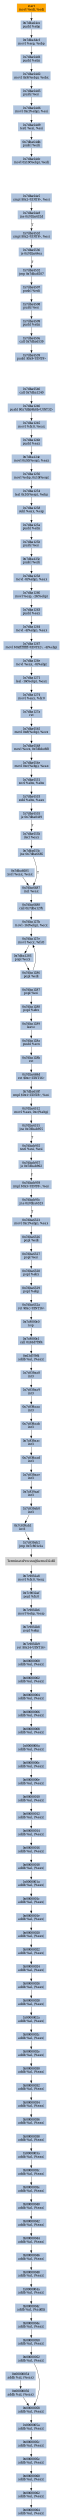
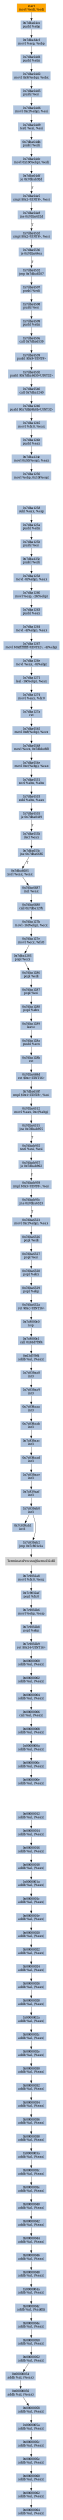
none -> (31, 178)
none -> (31, 374)
(31, 493) -> none
(31, 619) -> none
(37, 870) -> (26, 862)
(36, 959) -> (31, 982)
(27, 1535) -> (36, 1526)
(31, 1714) -> (31, 1714)
none -> (31, 1738)
(31, 1799) -> none
none -> (31, 2129)
(40, 2383) -> (27, 2366)
